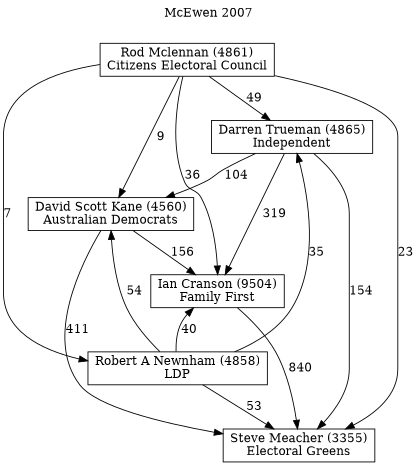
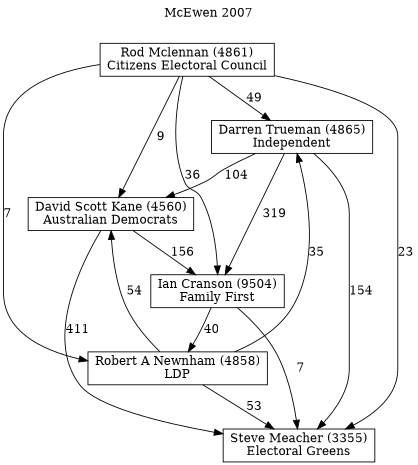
(178, 332) -> (203, 326)
(301, 368) -> (301, 368)
